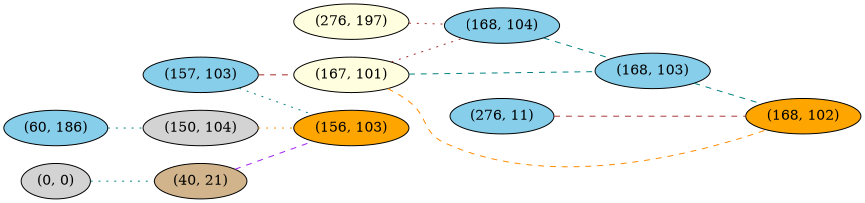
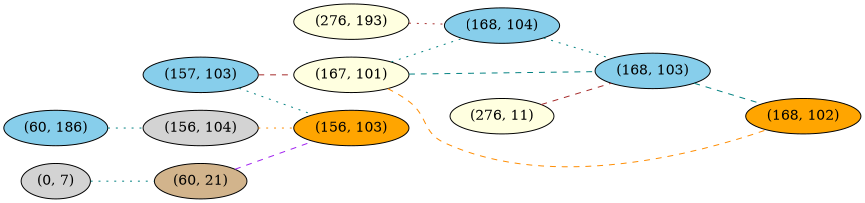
(351, 22) -> (351, 22)
(577, 48) -> (577, 48)
(427, 50) -> (427, 50)
(502, 116) -> (502, 116)
(650, 116) -> (576, 94)
(201, 128) -> (201, 128)
(56, 181) -> (56, 181)
(201, 181) -> (201, 181)
